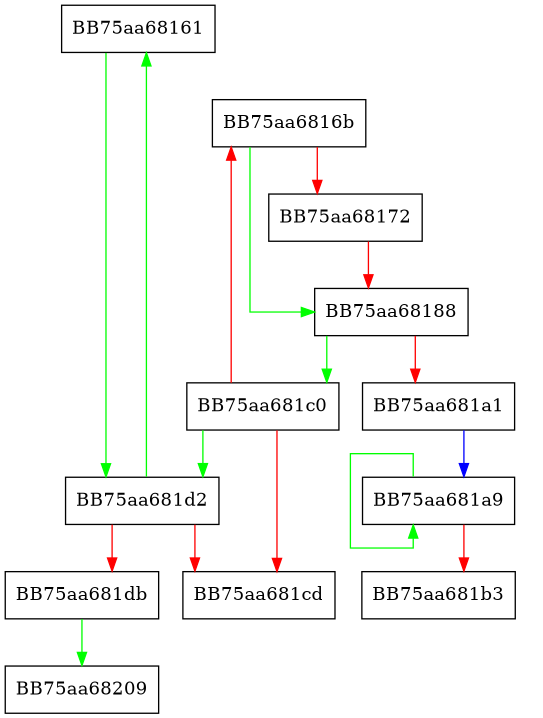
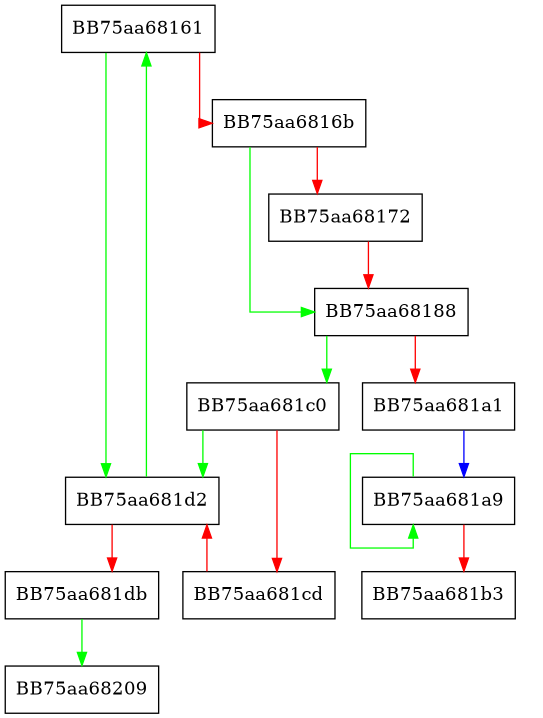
(231, 271) -> (200, 89)
(195, 541) -> (207, 555)
